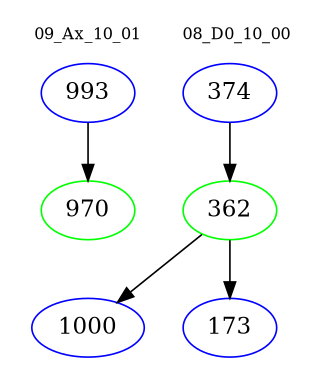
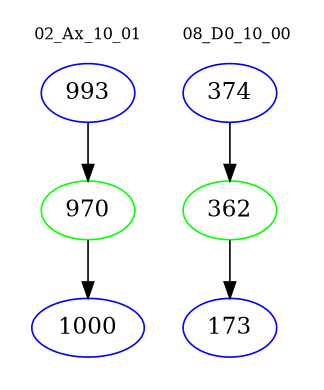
(88, 35) -> (88, 35)
(180, 252) -> (88, 261)
